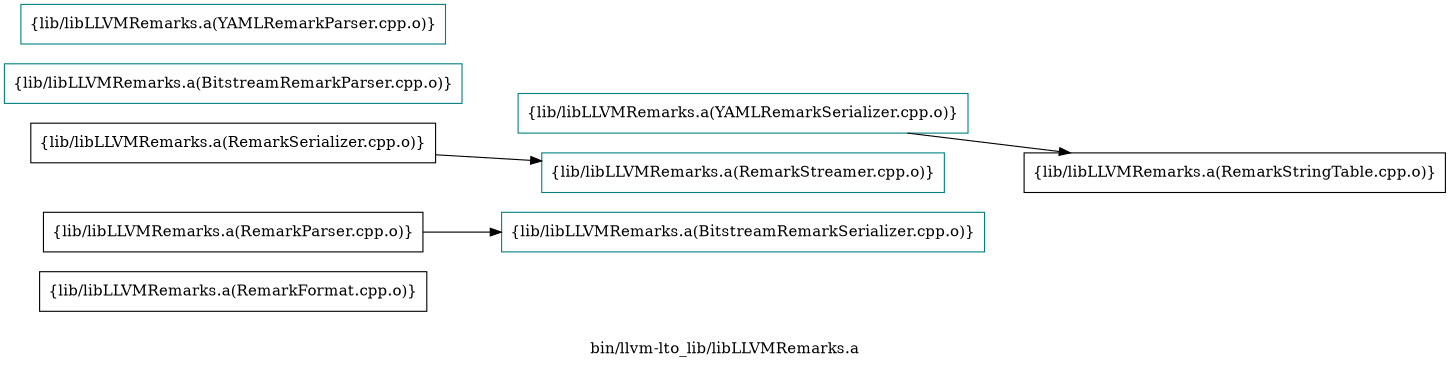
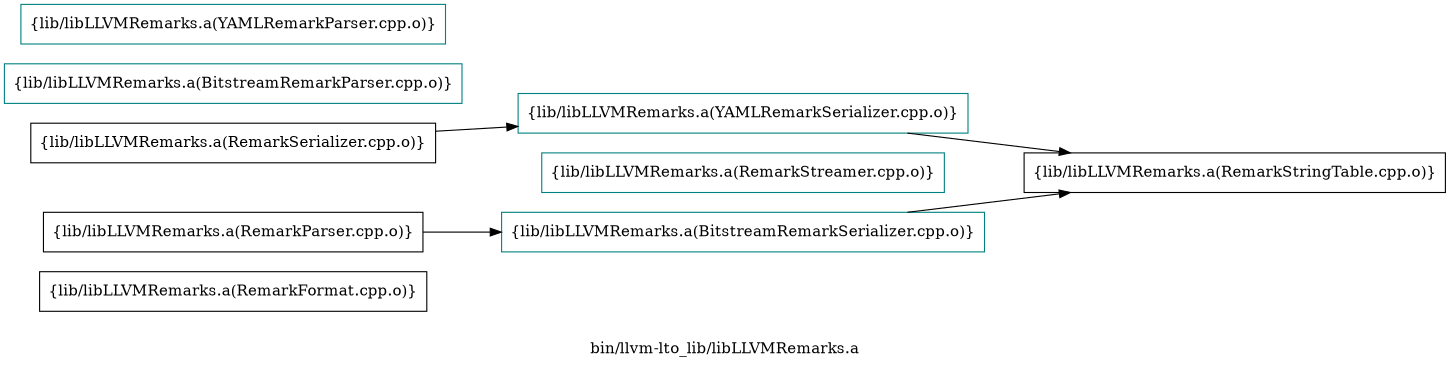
(483, 158) -> (471, 129)
none -> (983, 203)
